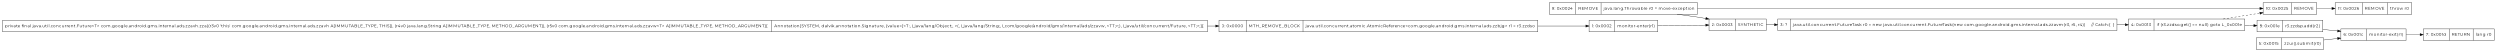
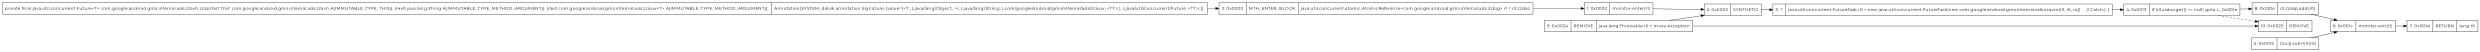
(2373, 8) -> none
(1275, 26) -> (1272, 8)
(2303, 26) -> (2298, 8)
